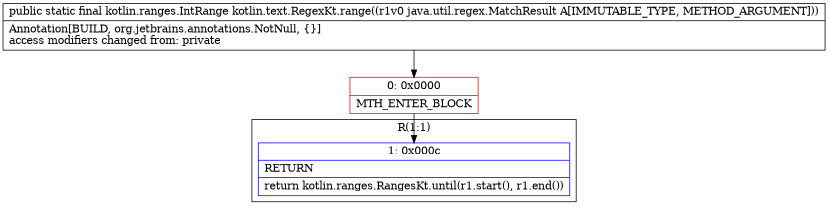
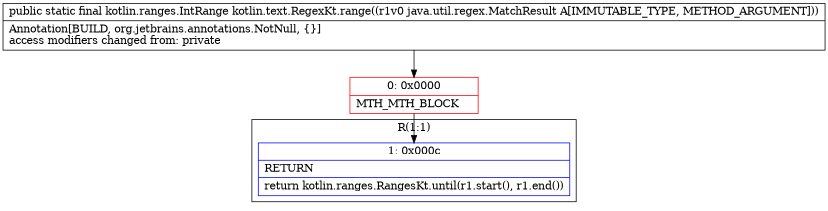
(414, 104) -> (407, 104)
